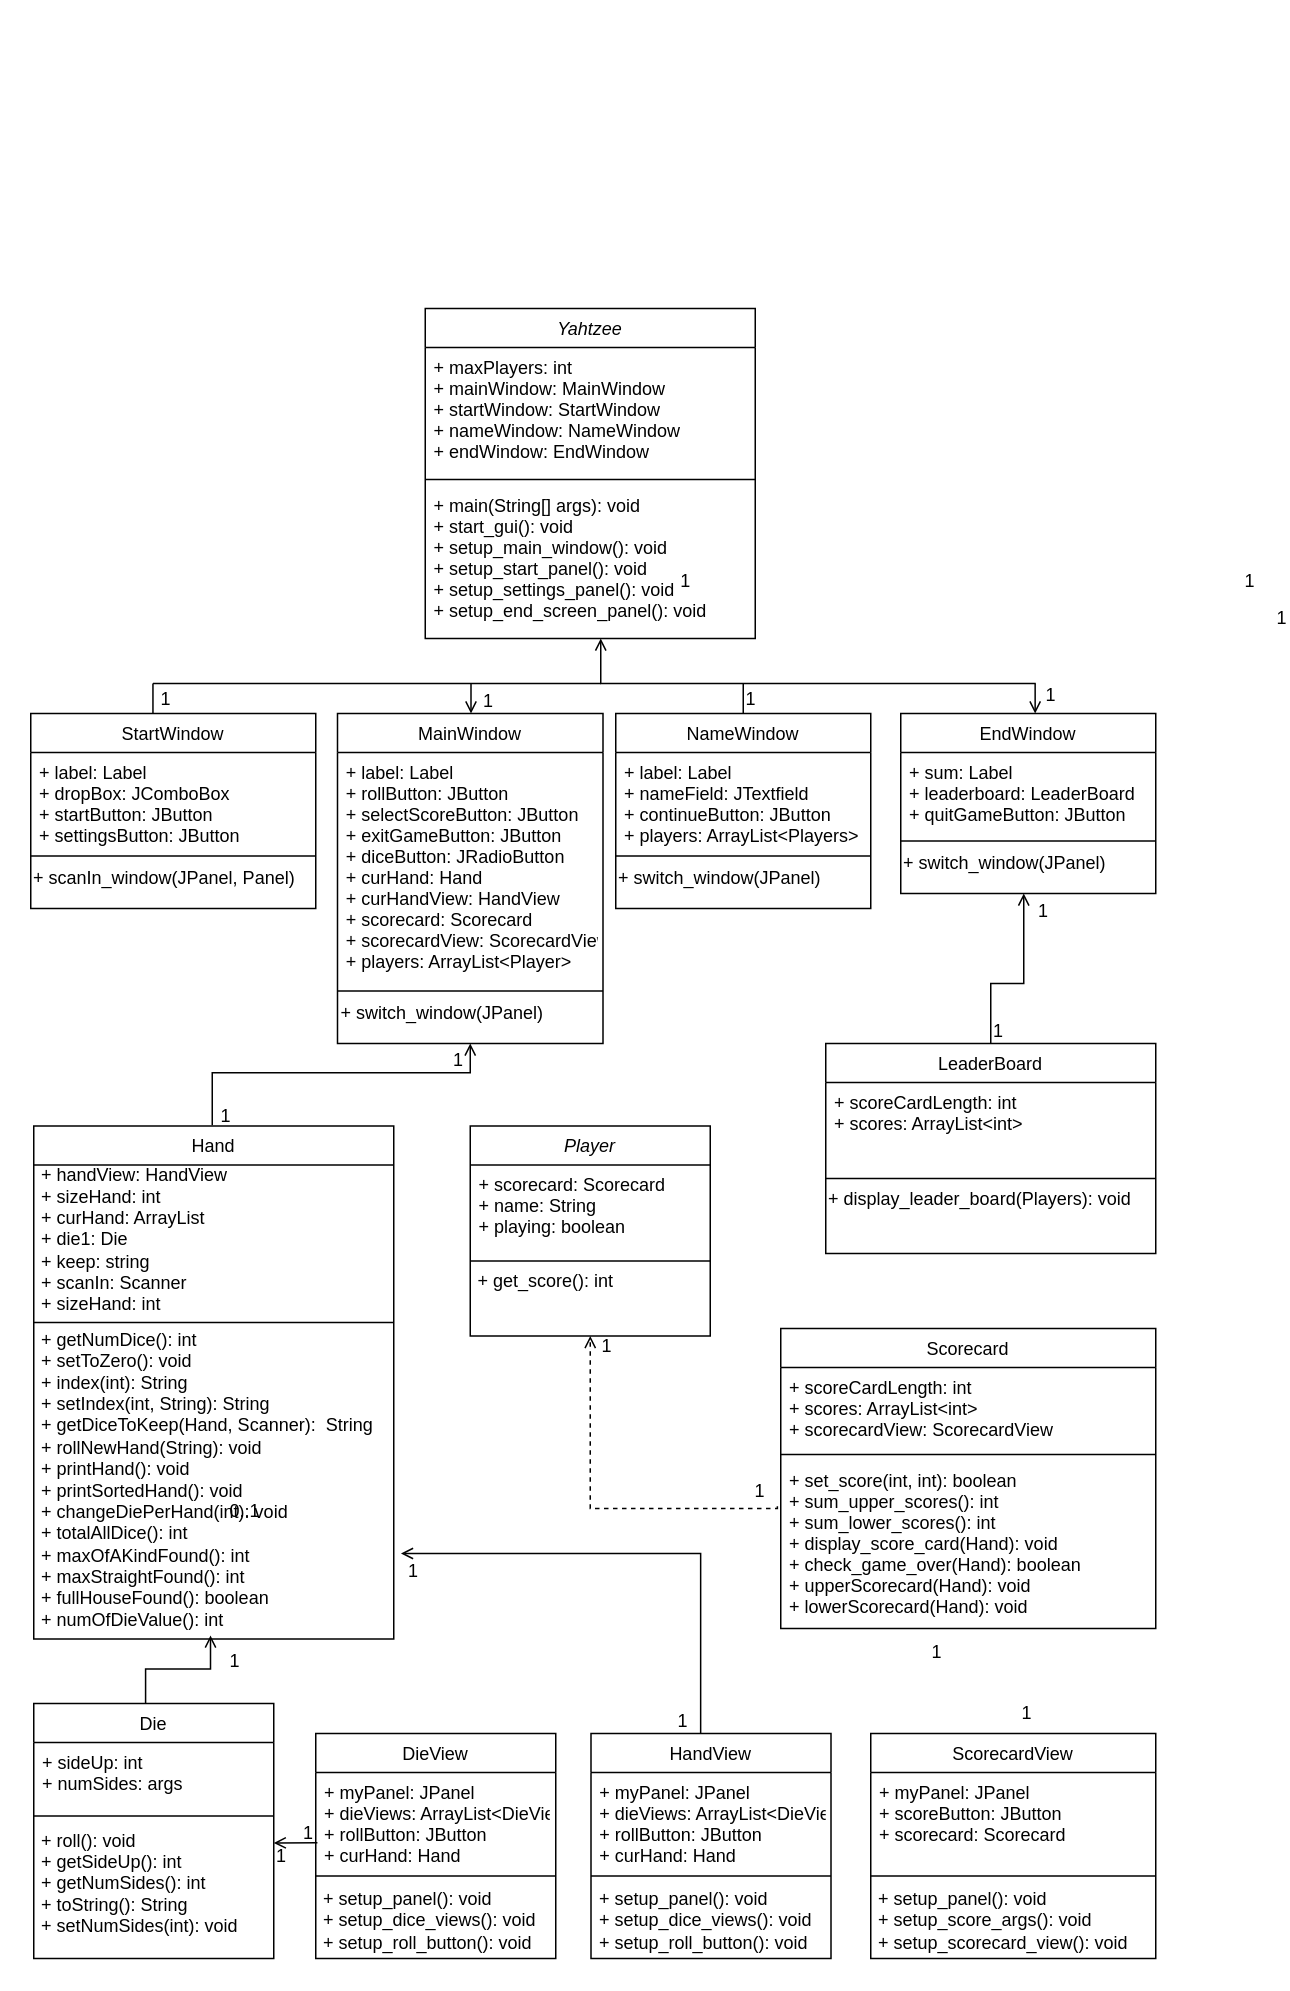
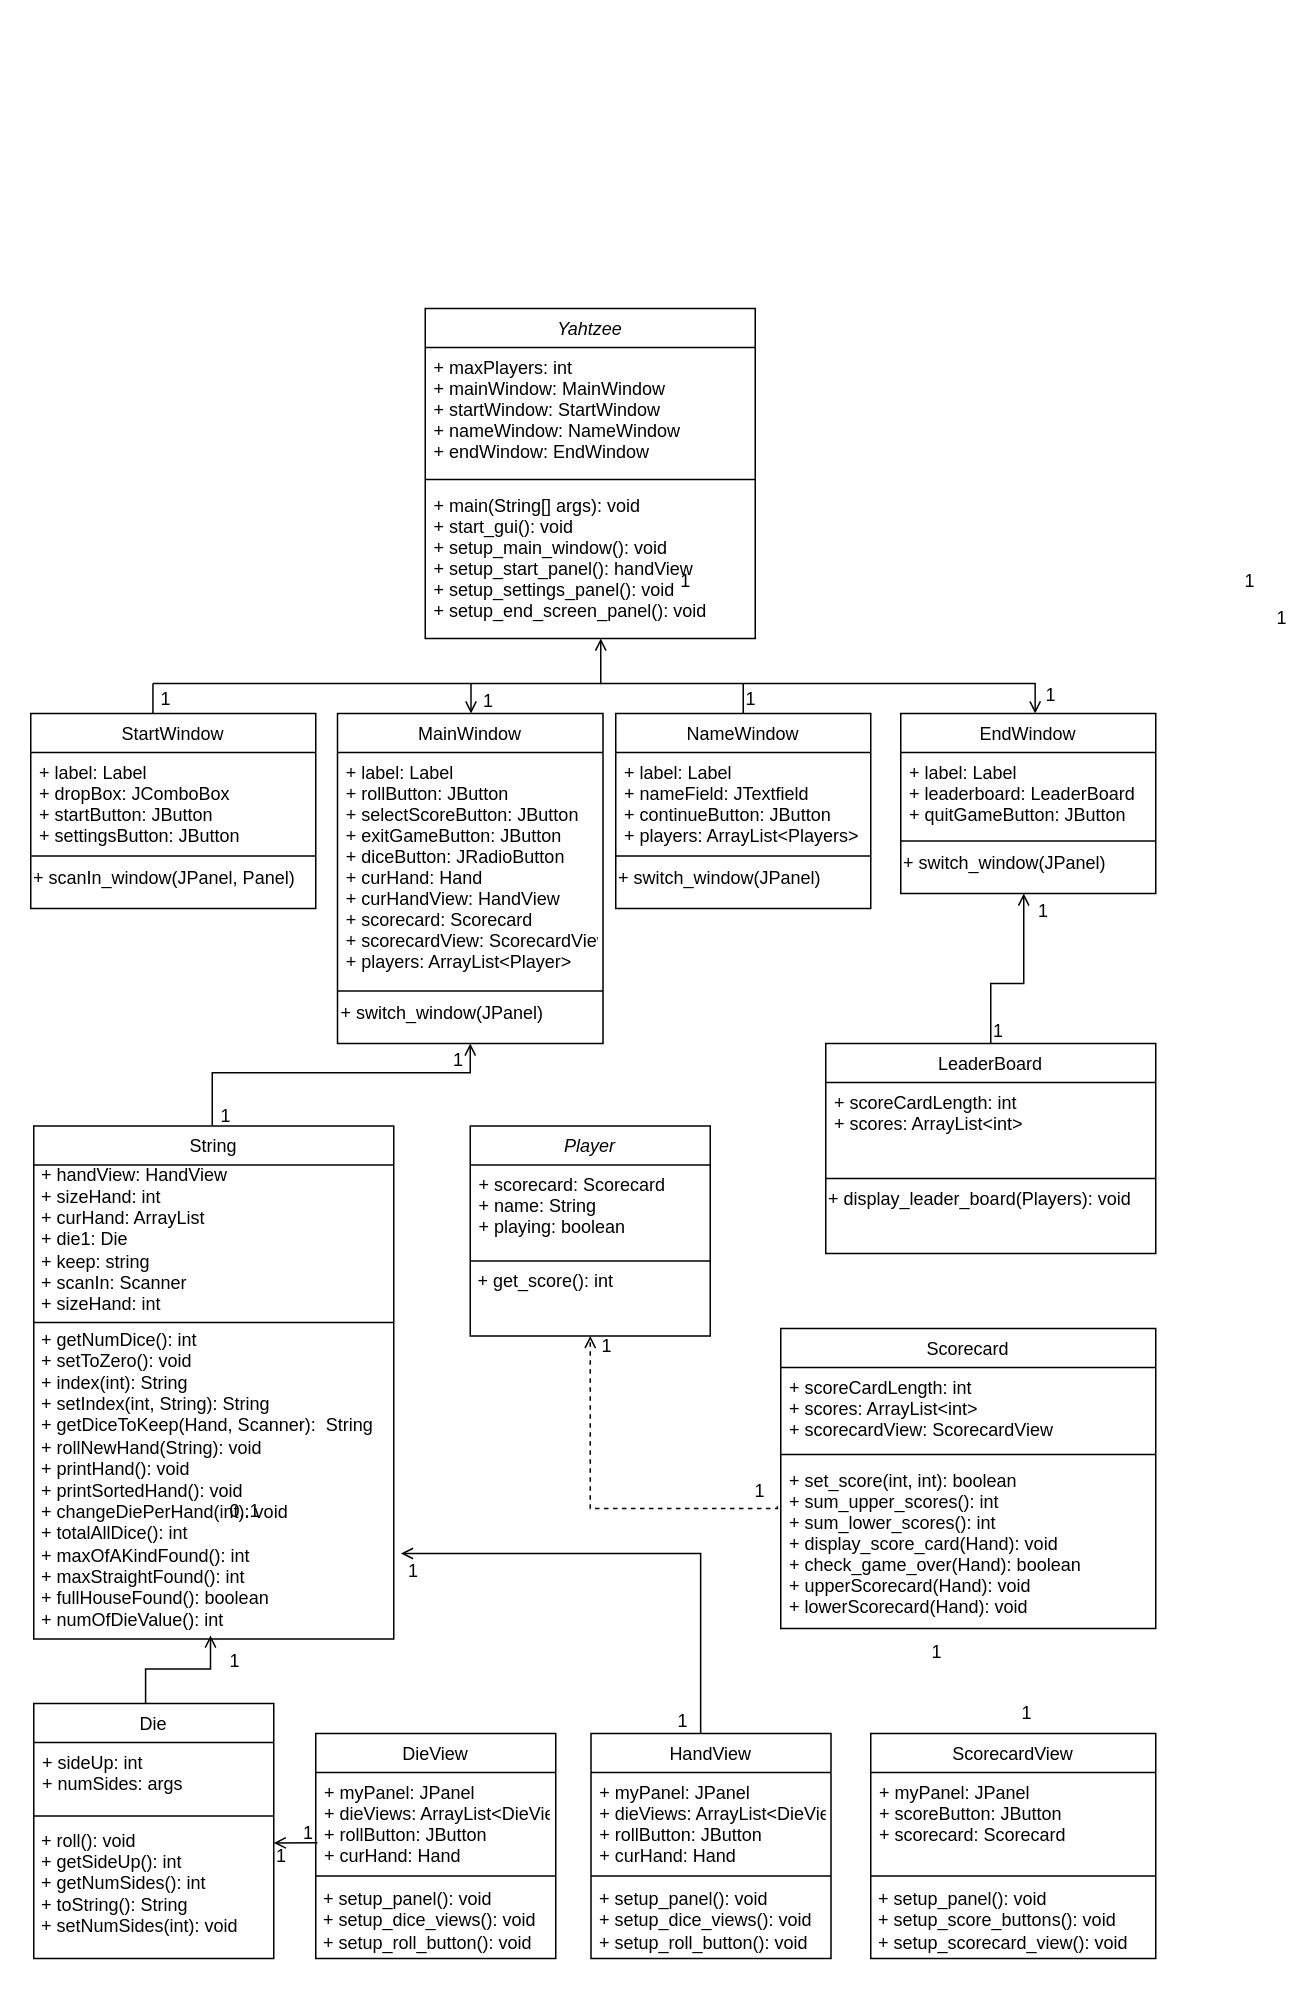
(553, 506) -> (553, 506)
(960, 773) -> (966, 773)
(213, 1146) -> (213, 1146)
(1013, 1921) -> (1013, 1921)
